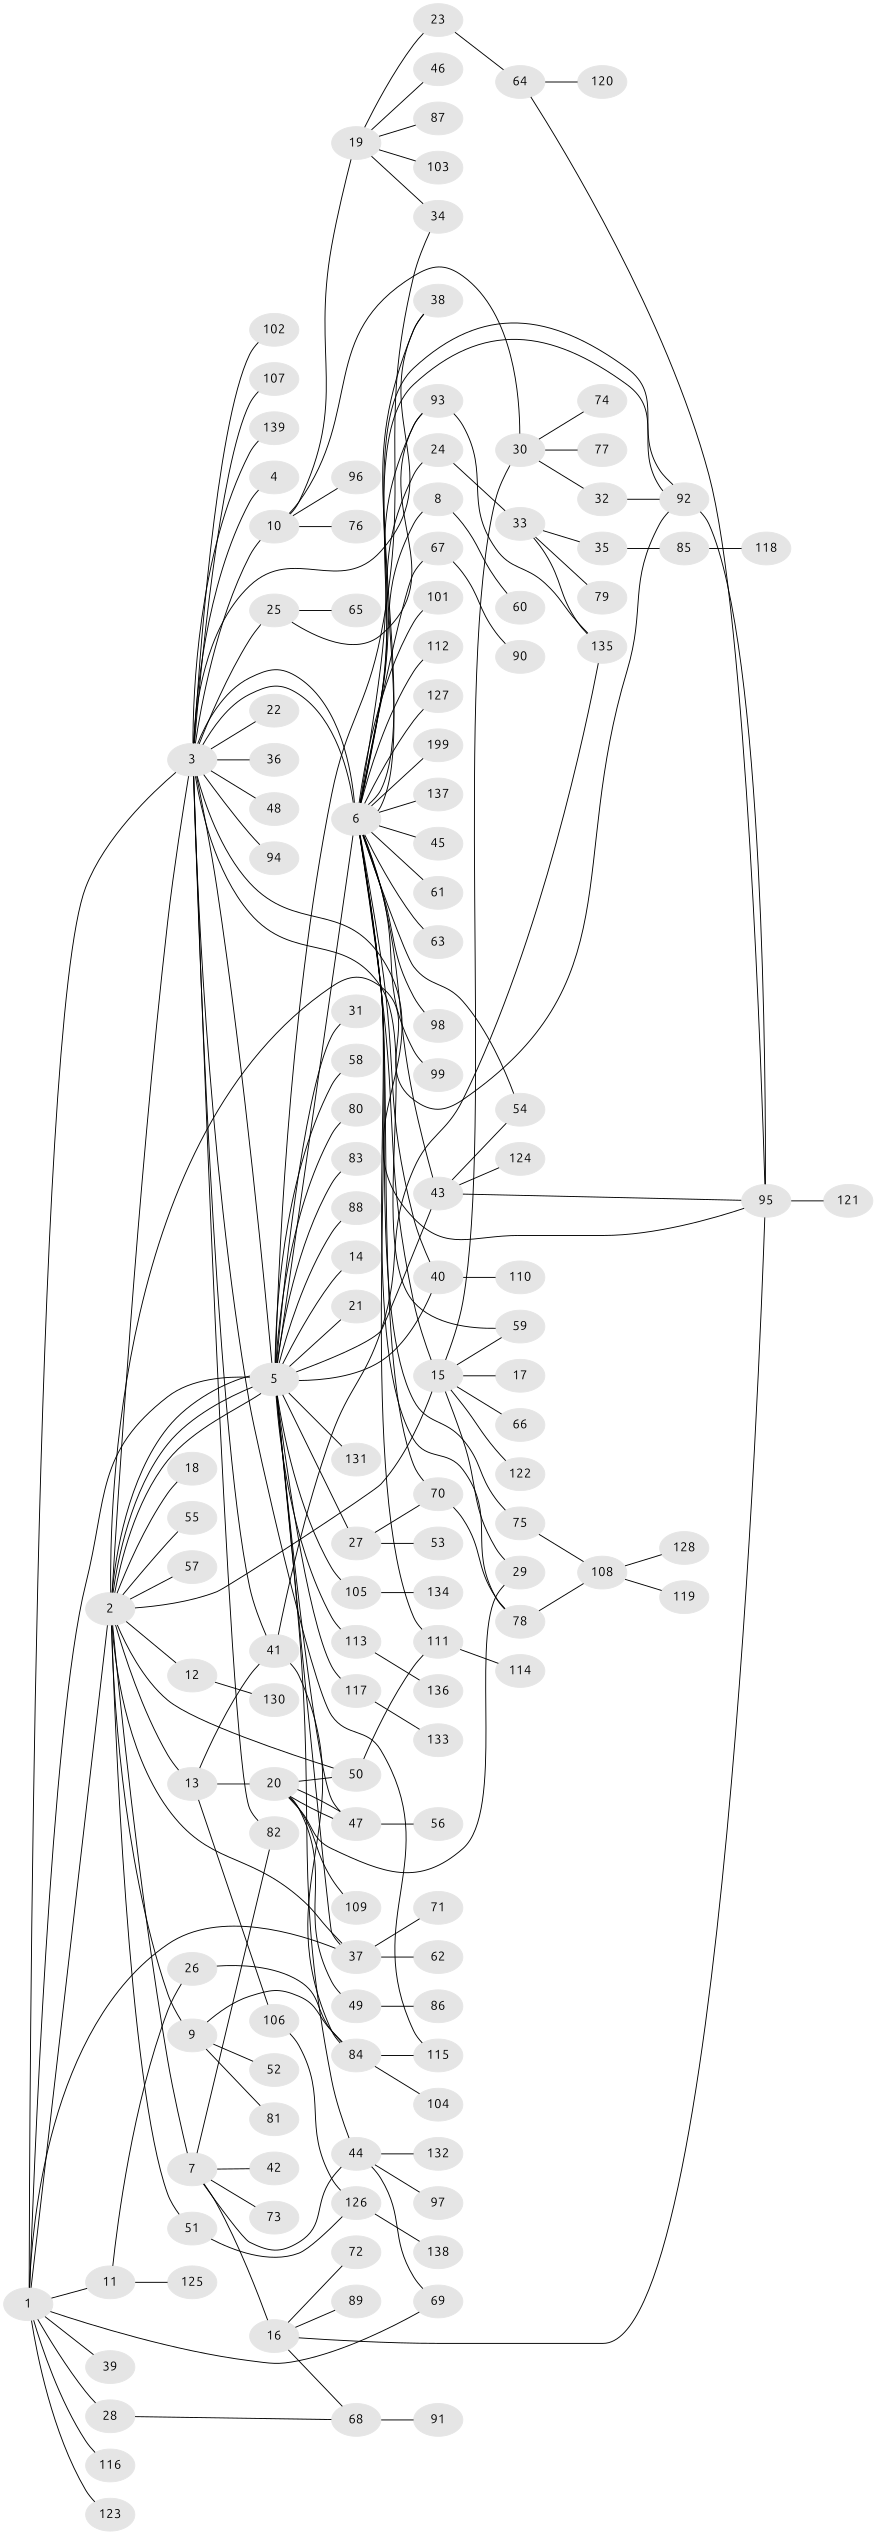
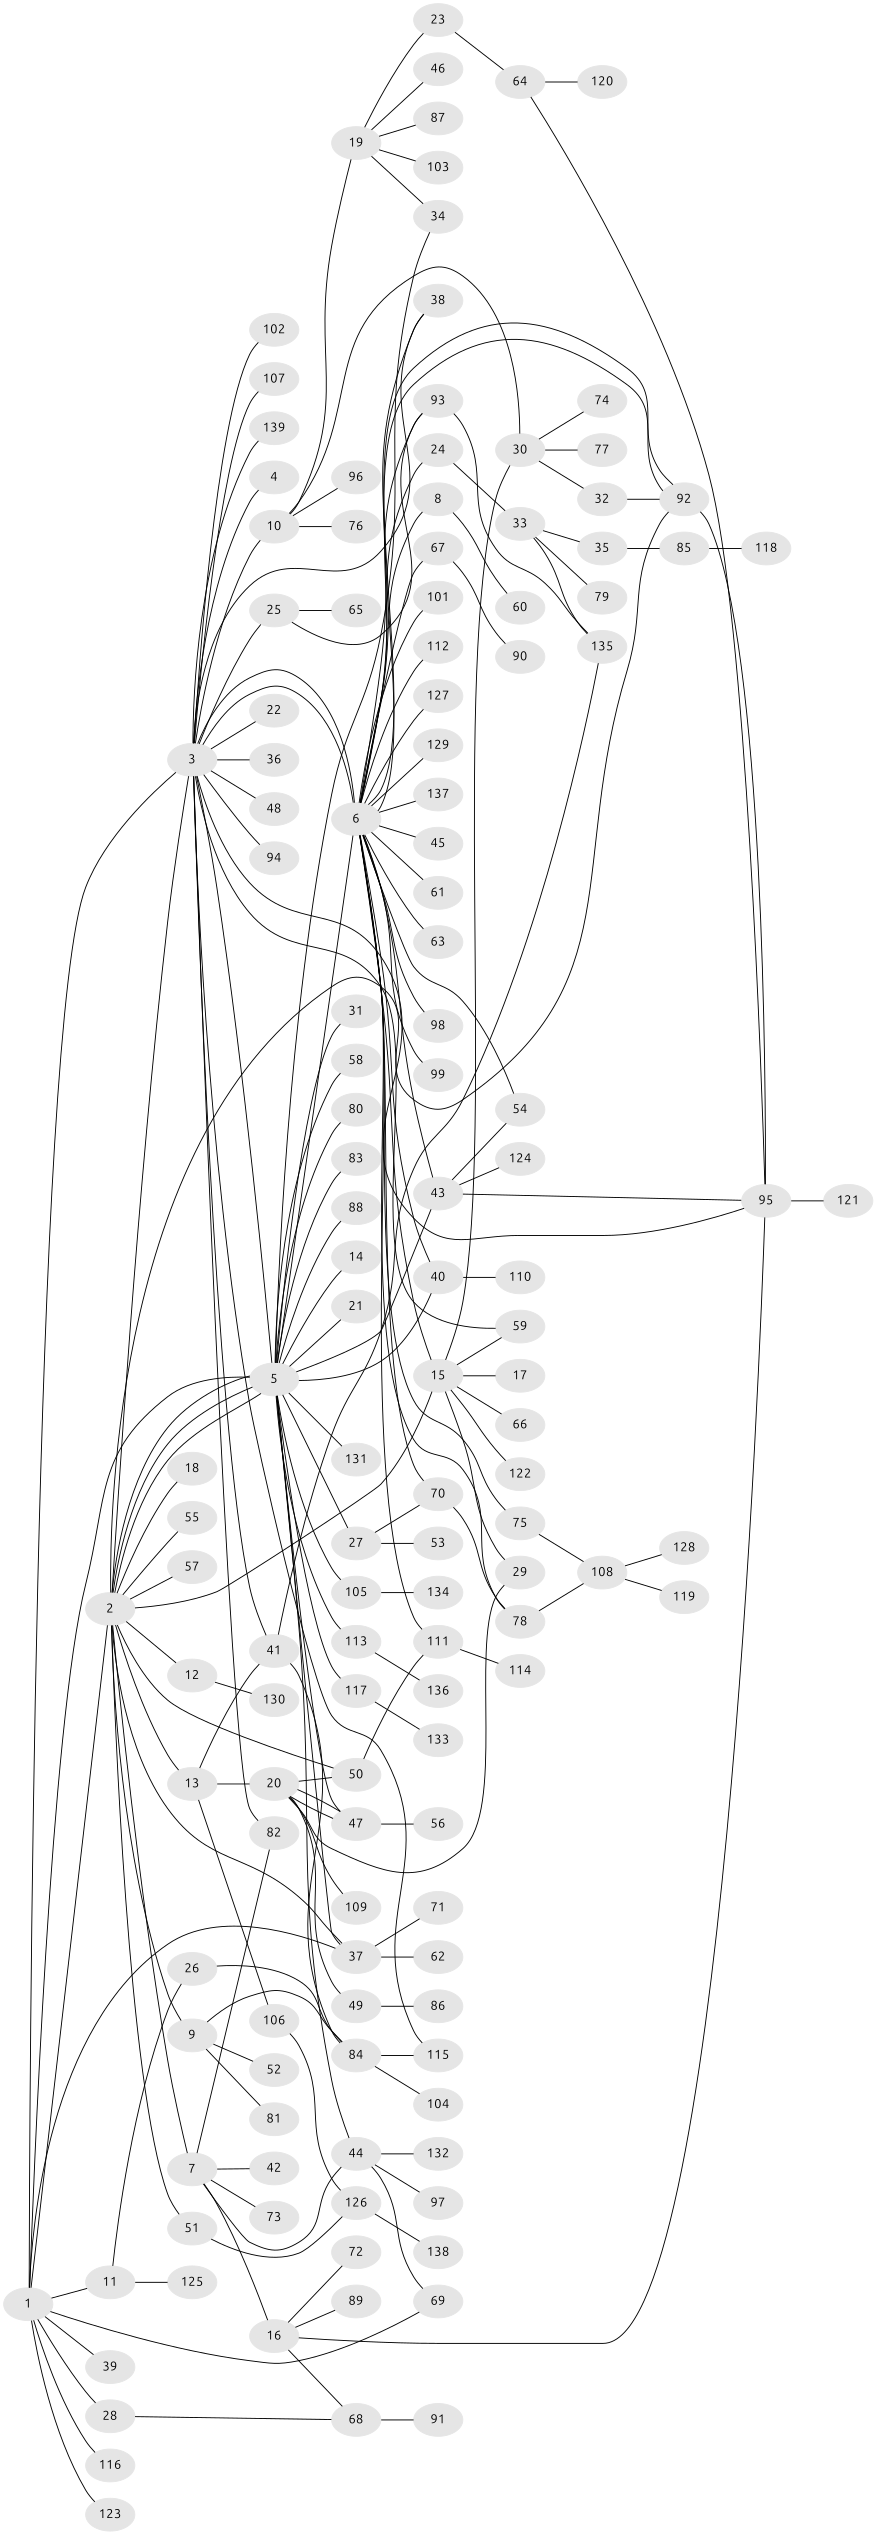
(438, 745) -> (438, 745)
